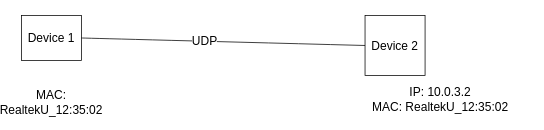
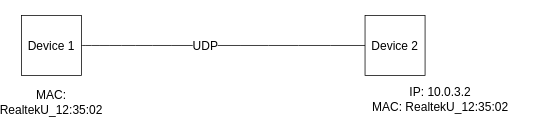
(51, 38) -> (51, 45)
